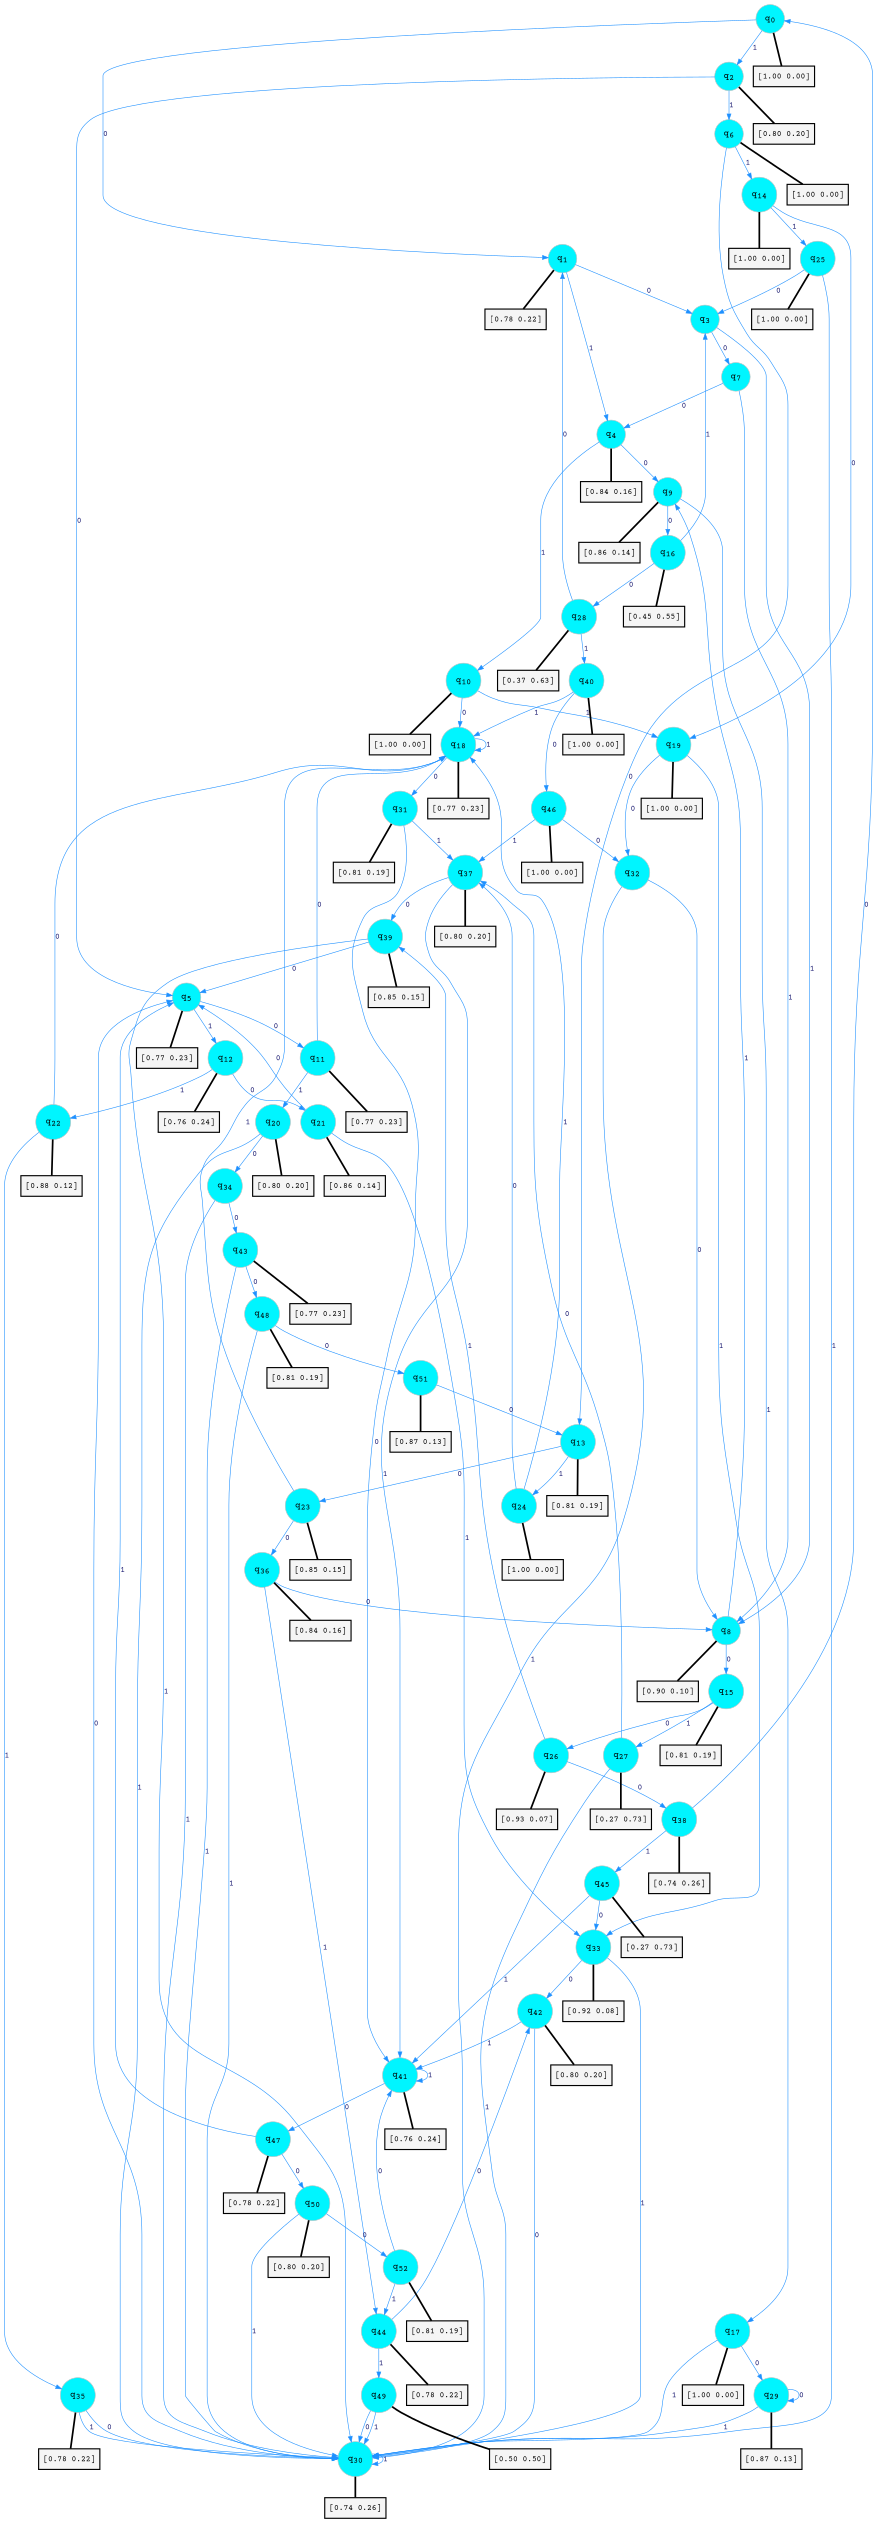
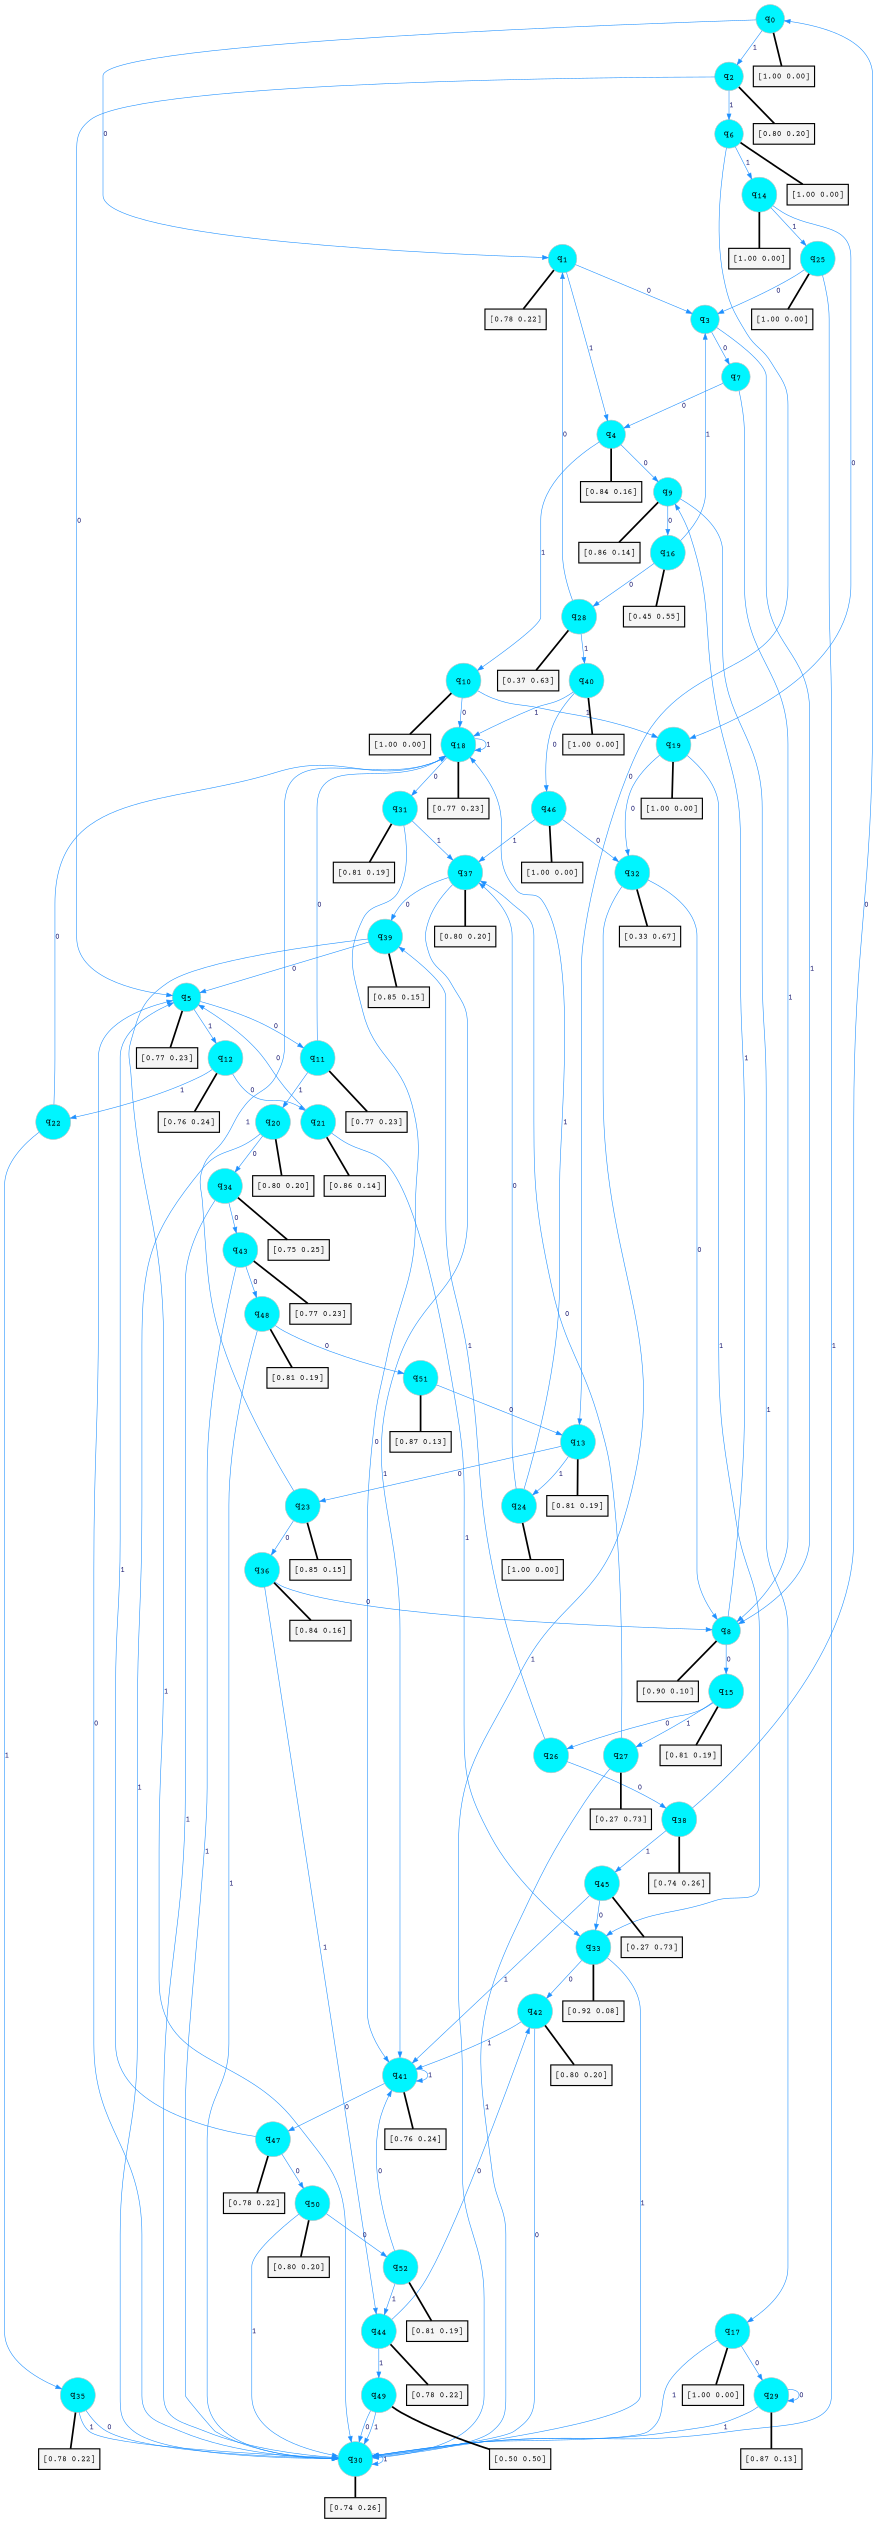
none -> (650, 937)
(52, 1186) -> none
none -> (299, 1250)
(527, 1819) -> none
